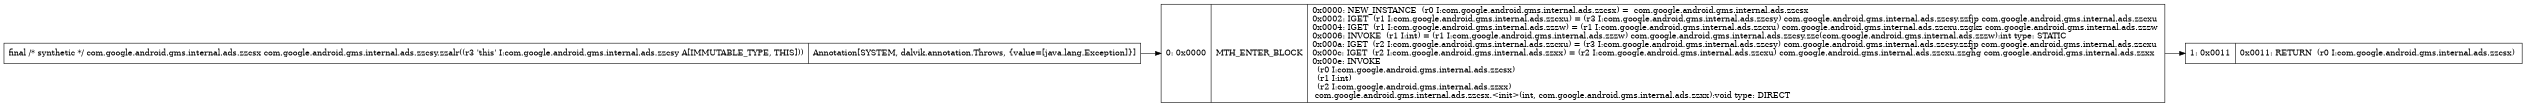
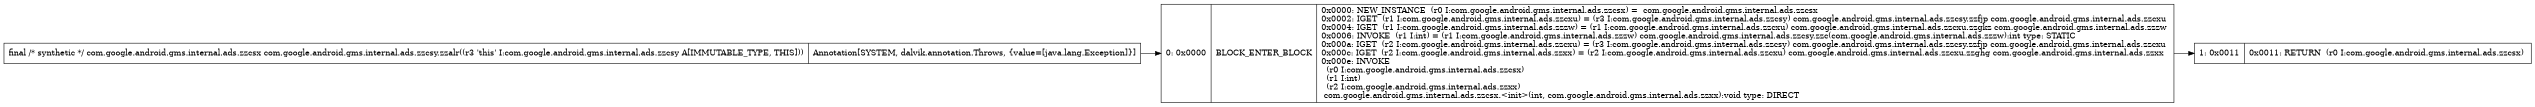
(1259, 53) -> (1264, 53)
